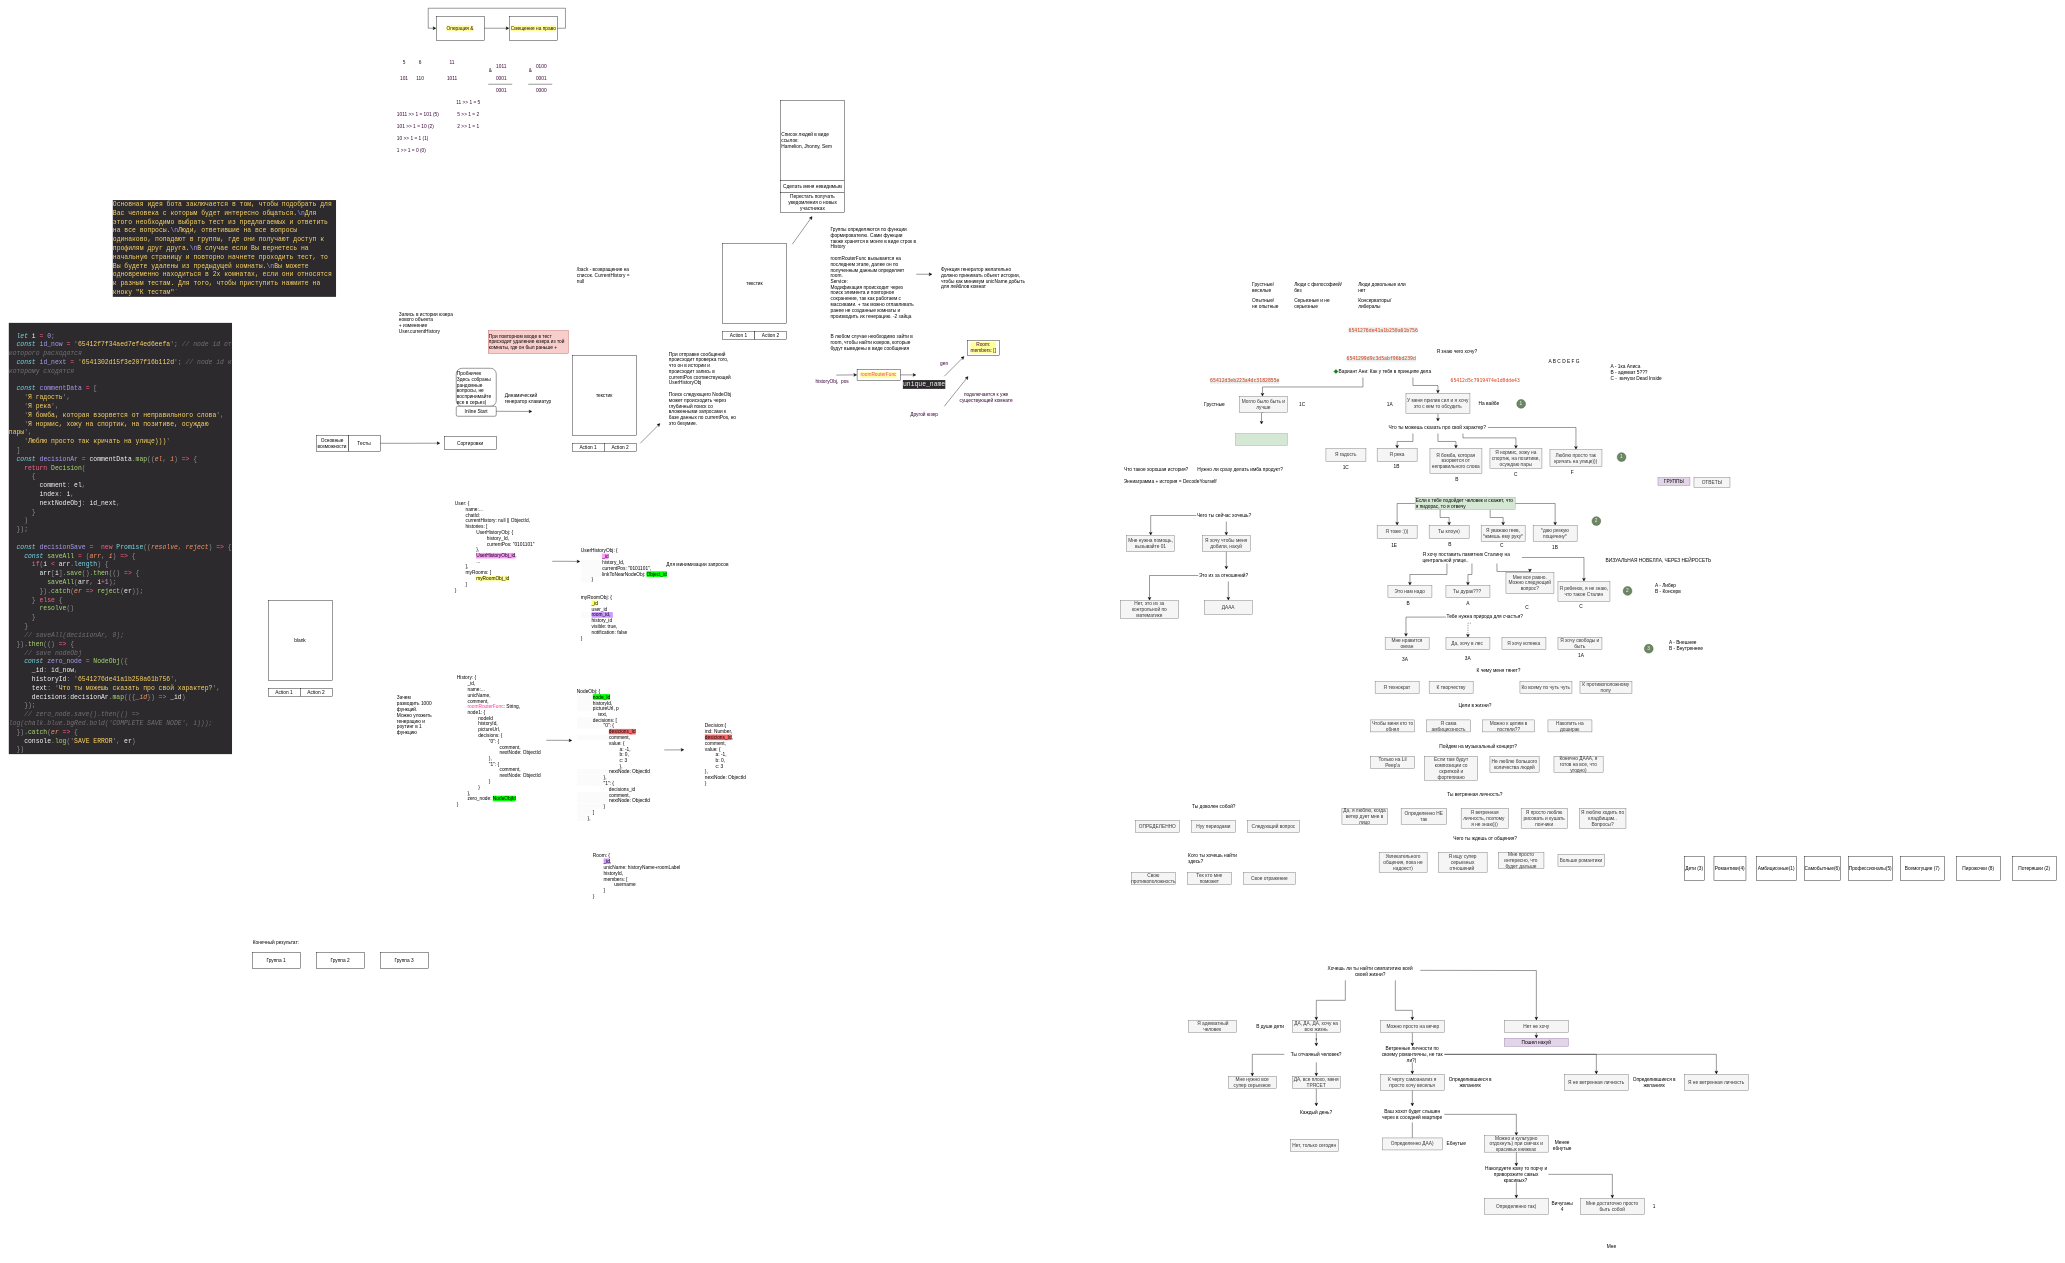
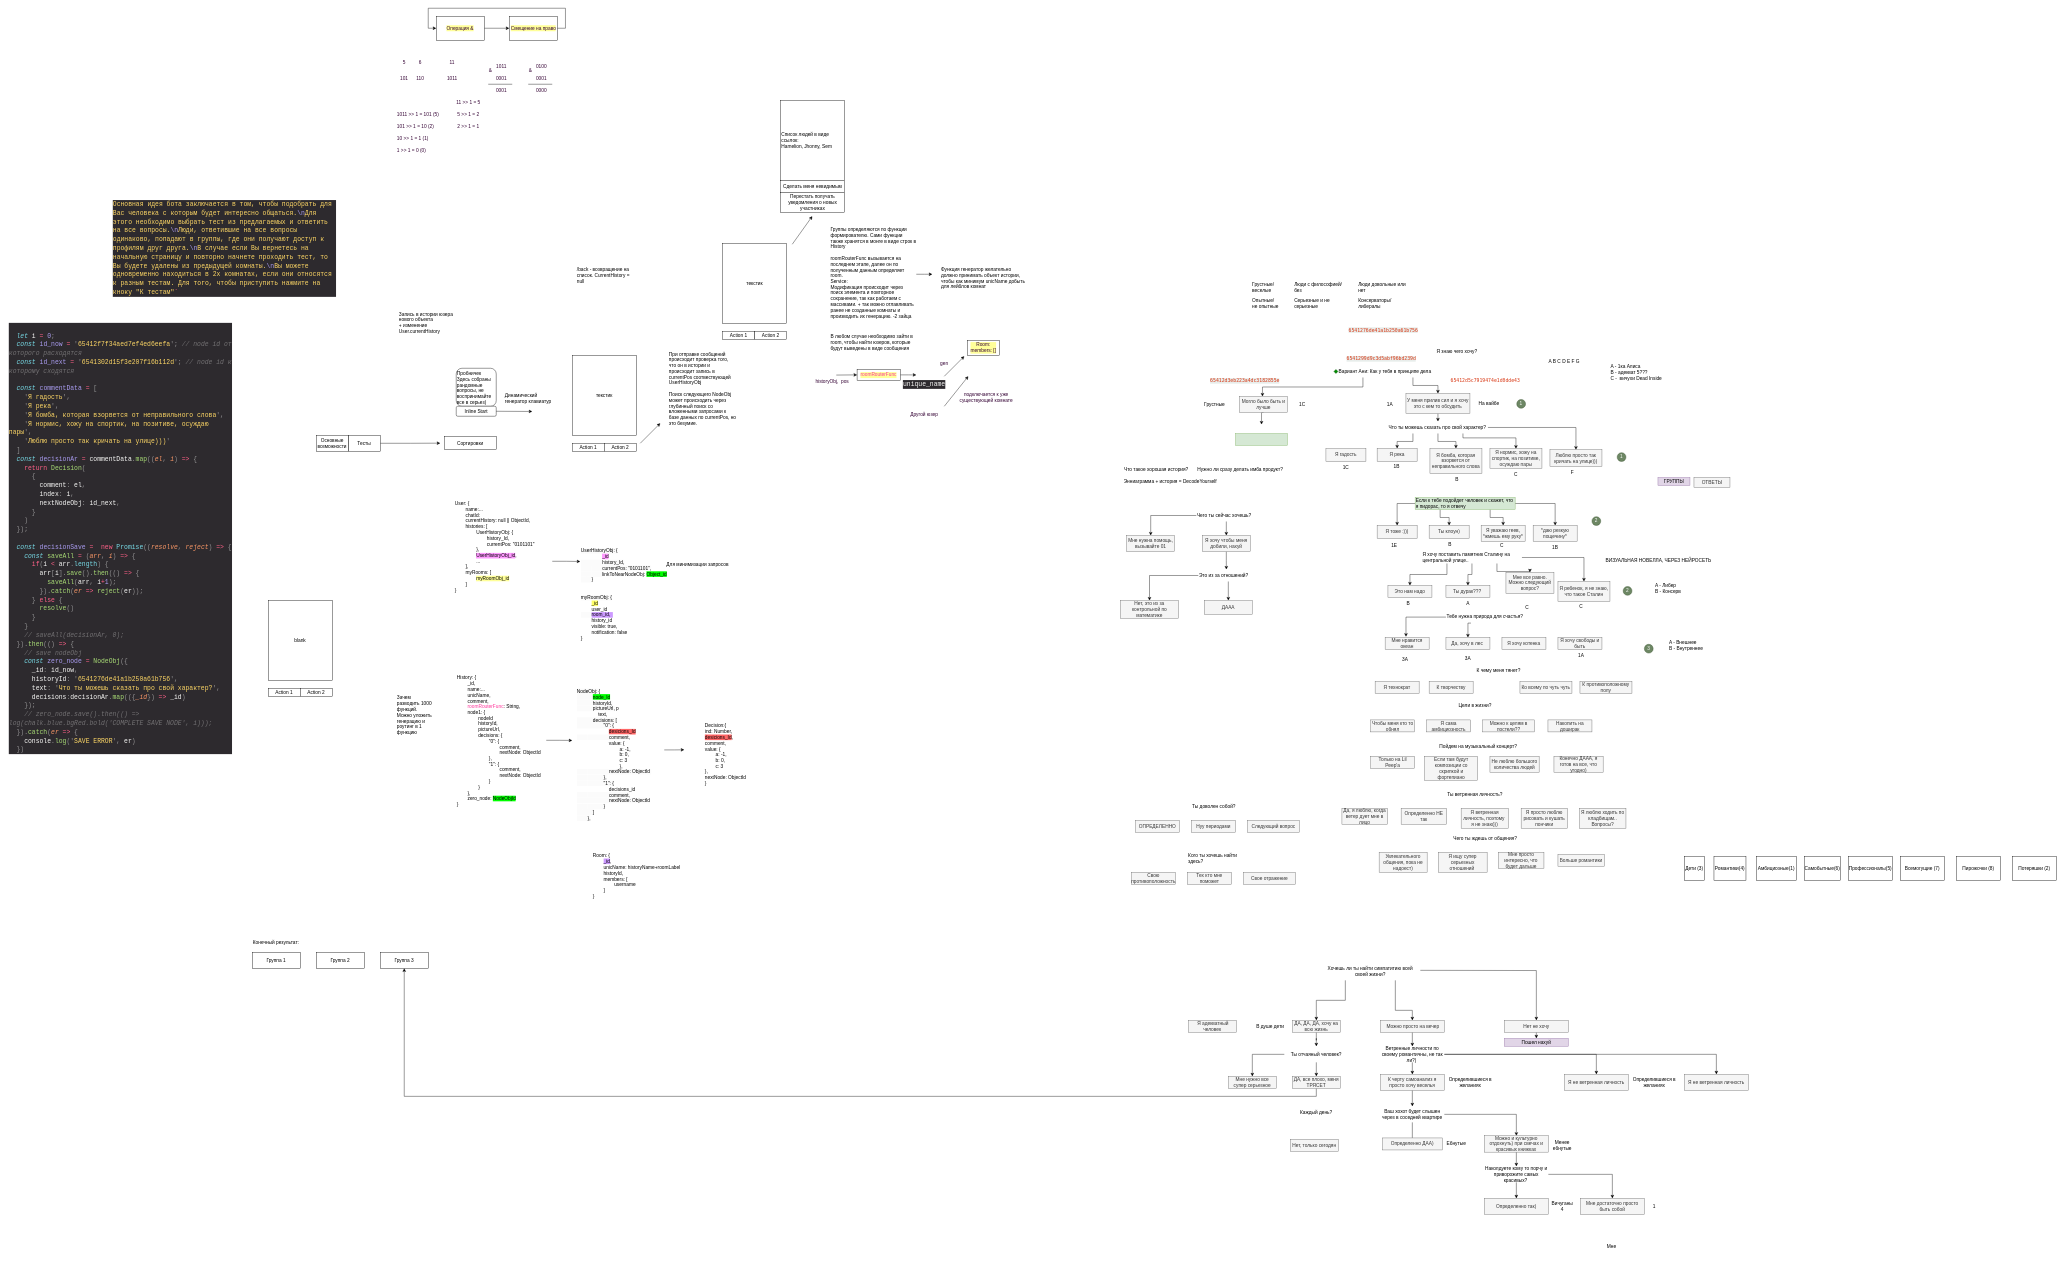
(528, 342) -> none
(1468, 627) -> (1468, 627)
(1316, 1102) -> (404, 972)
